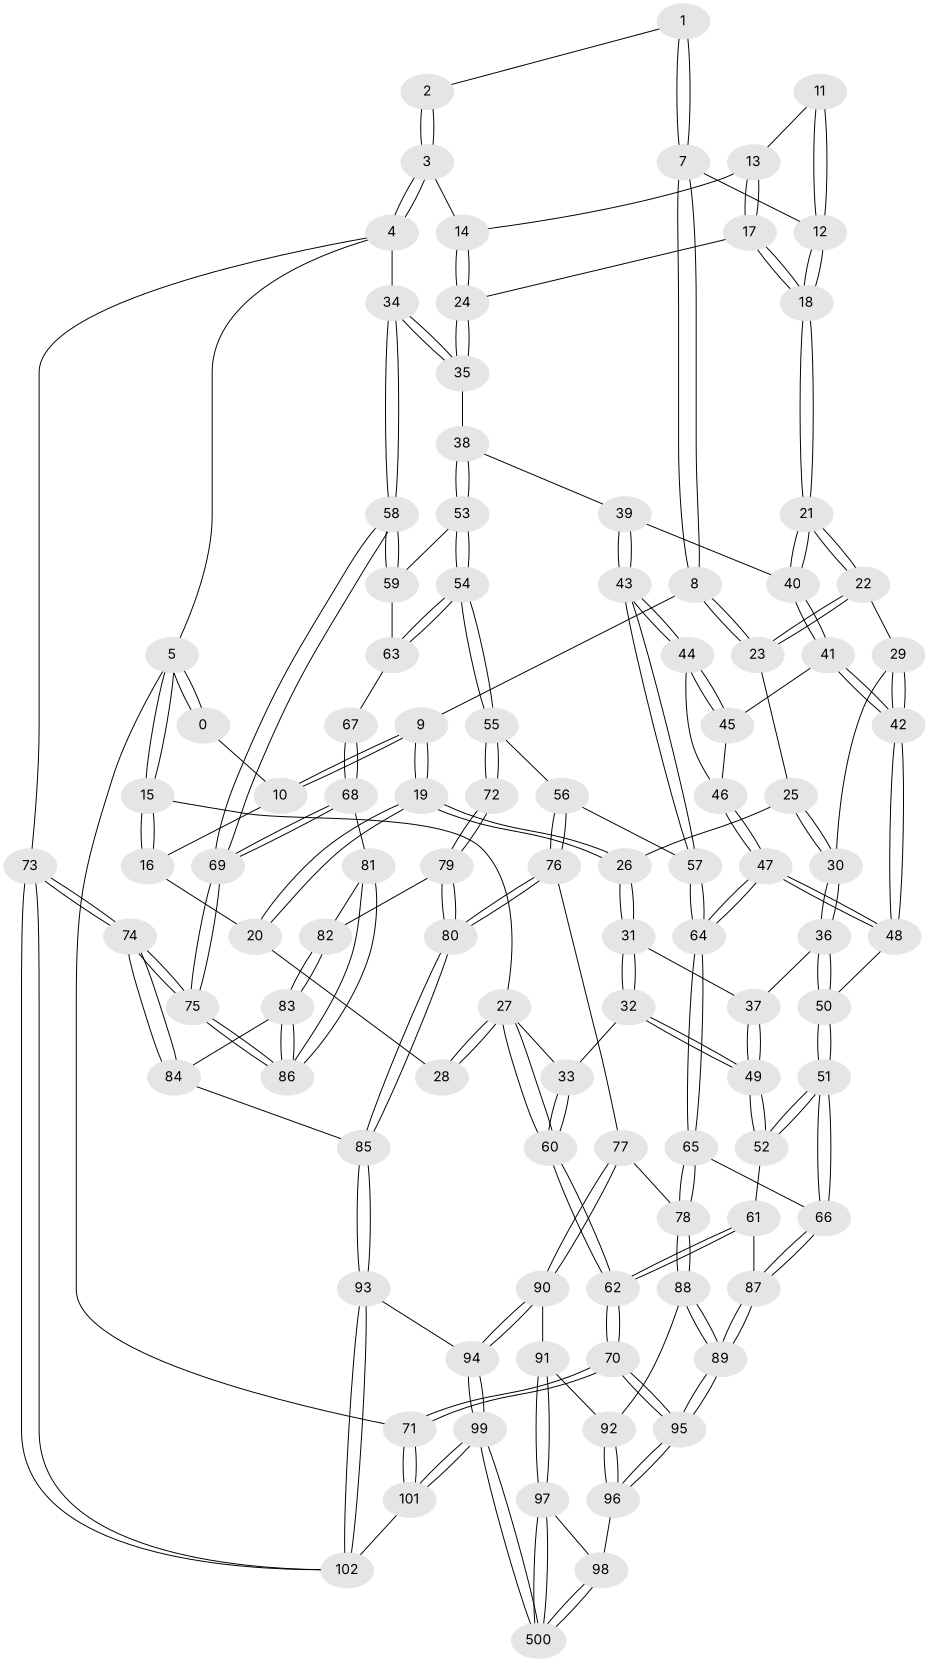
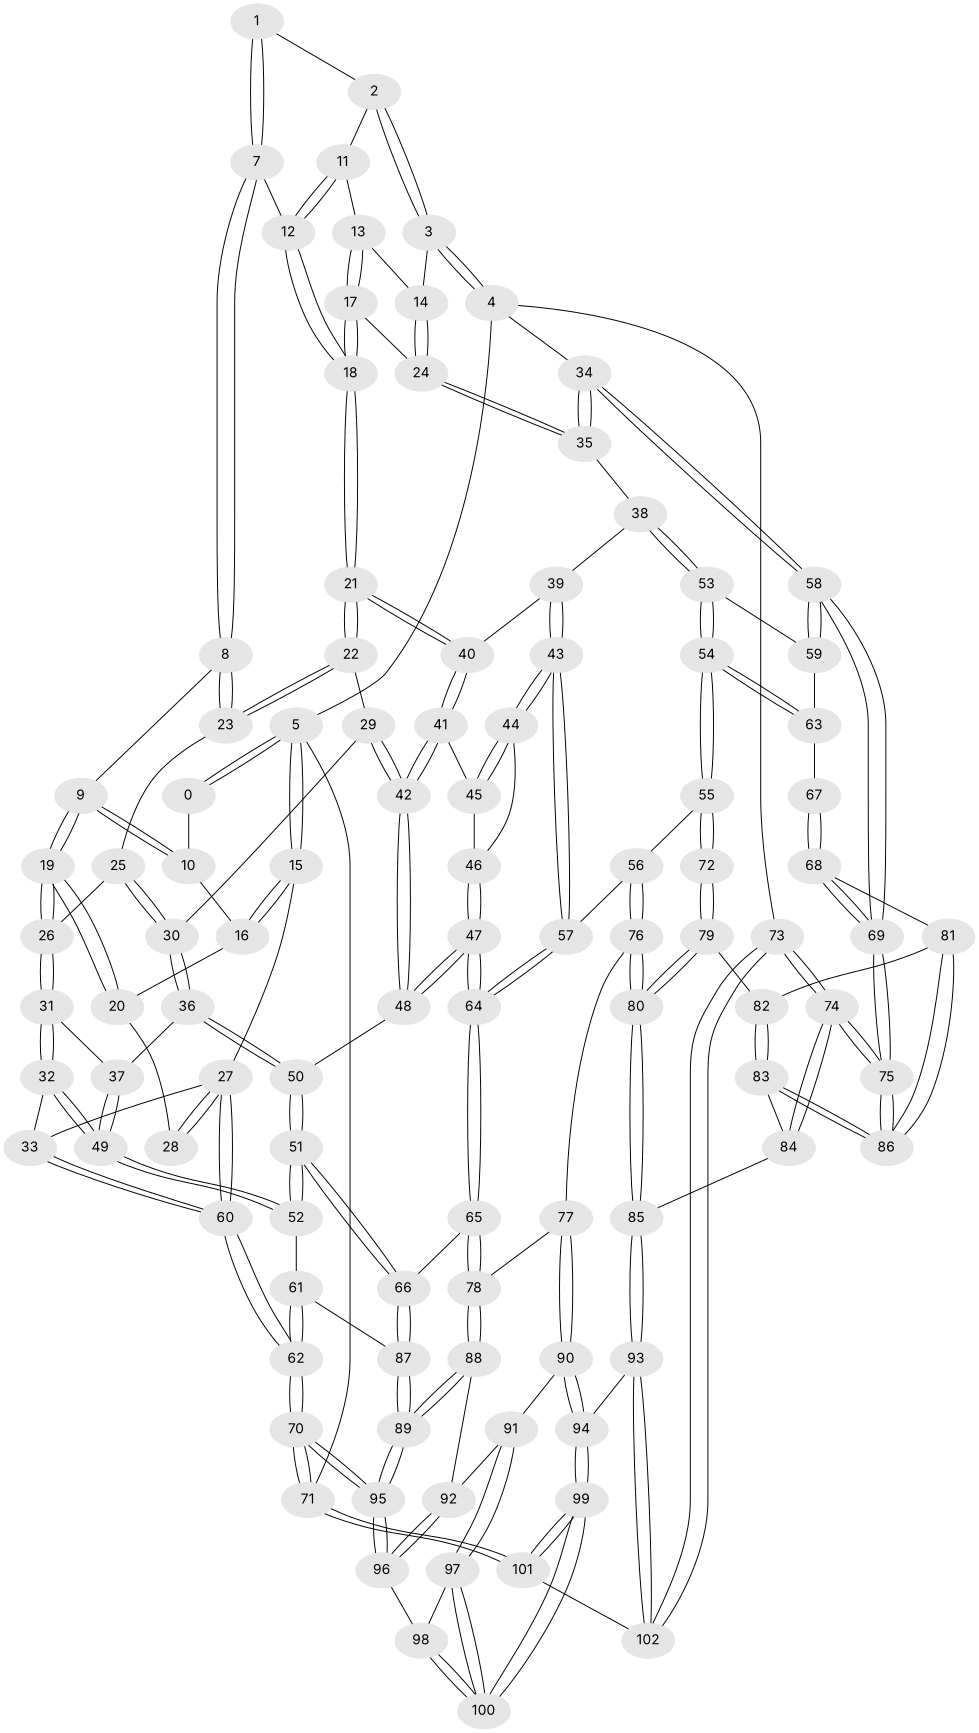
none -> (359, 127)
(539, 1641) -> (484, 1711)
